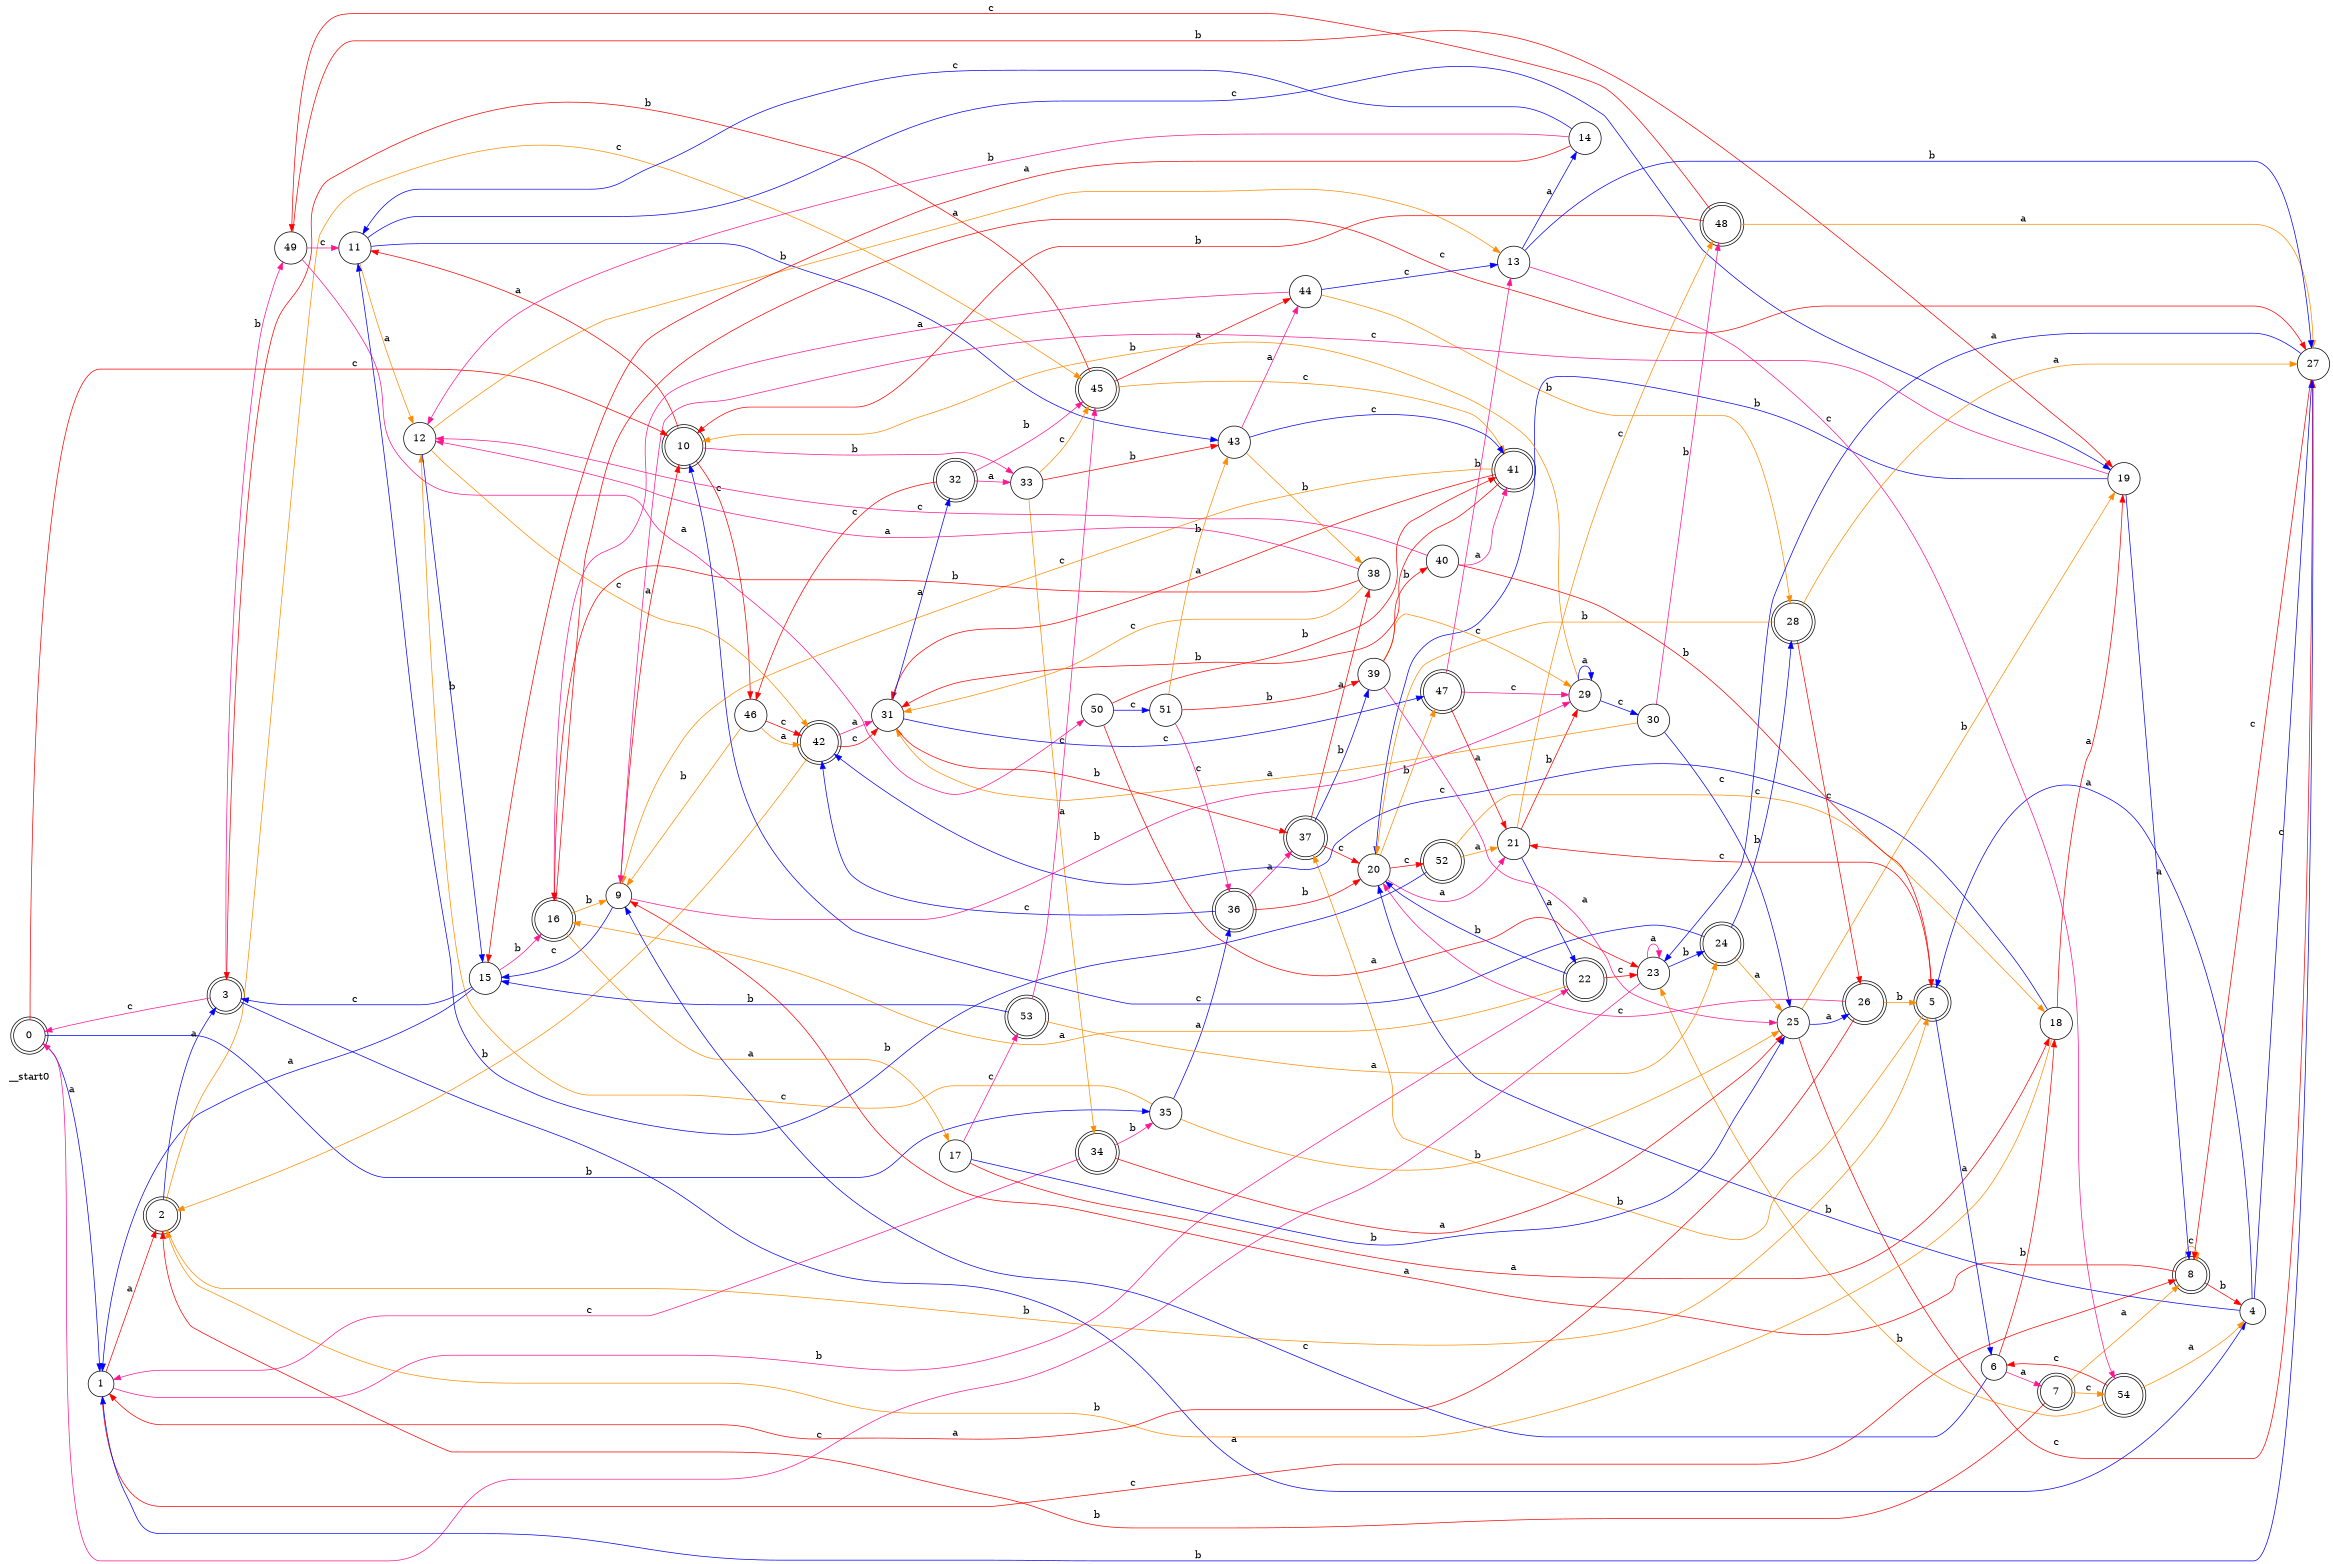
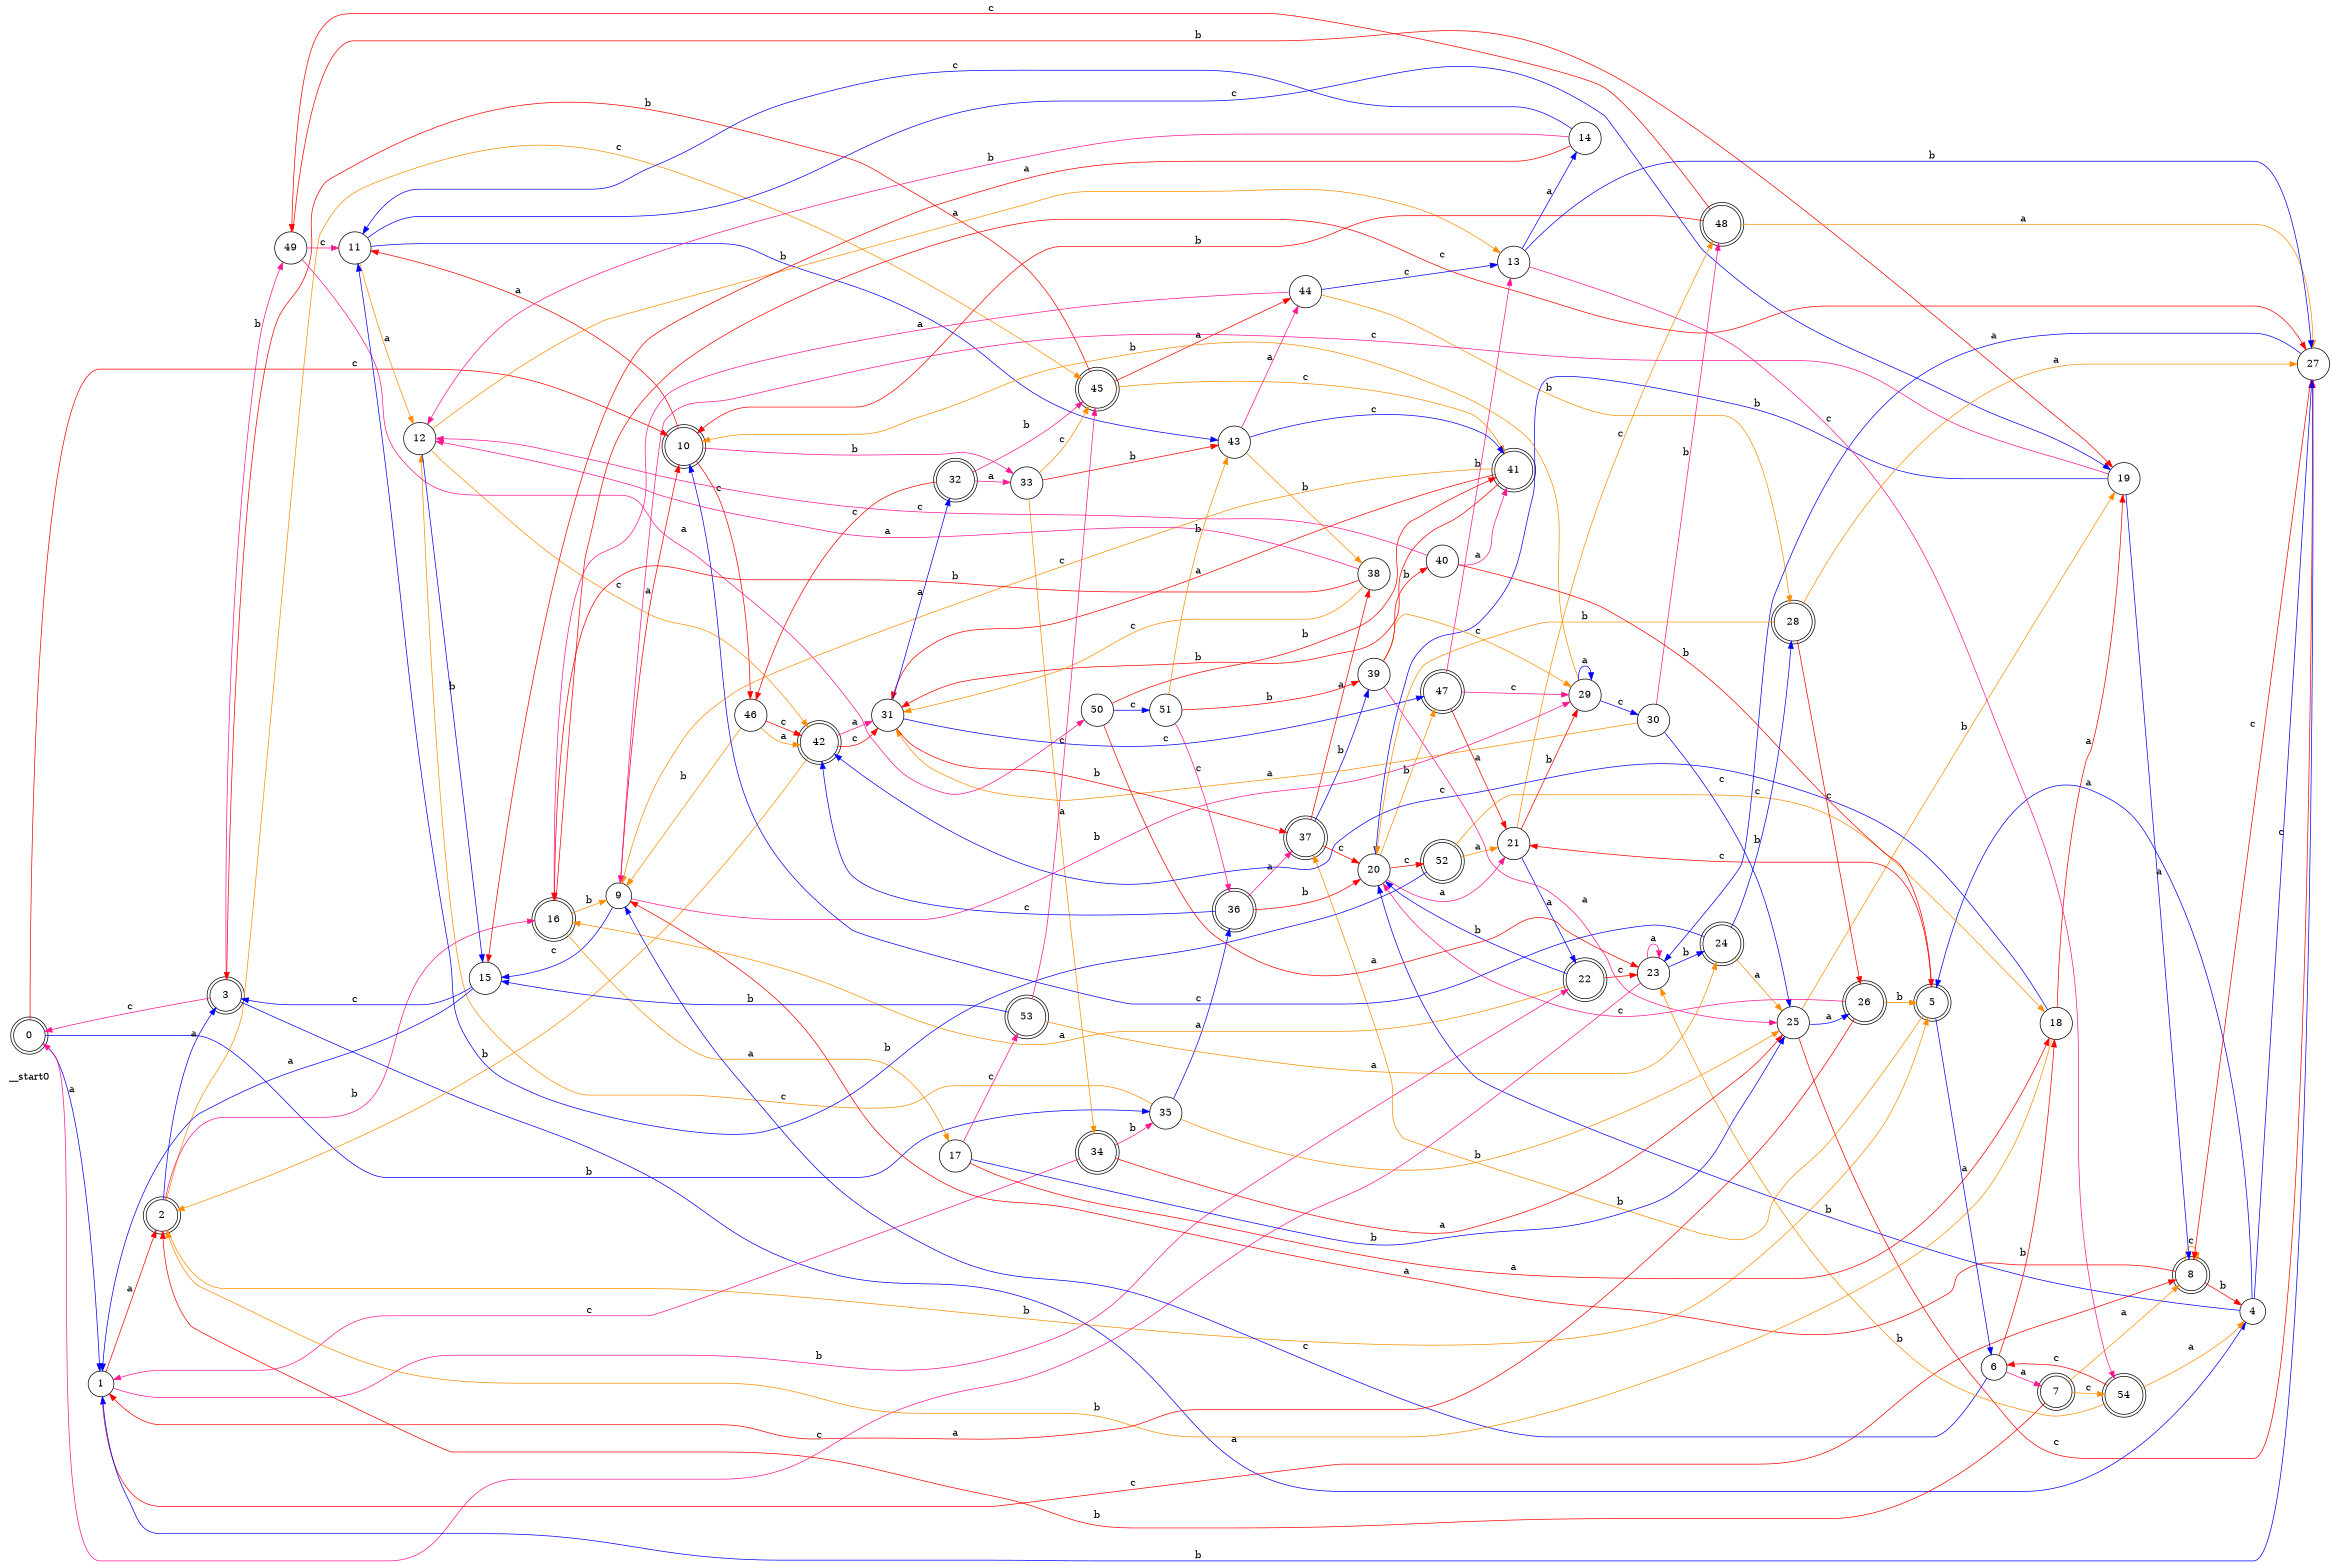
(519, 956) -> (370, 1100)
